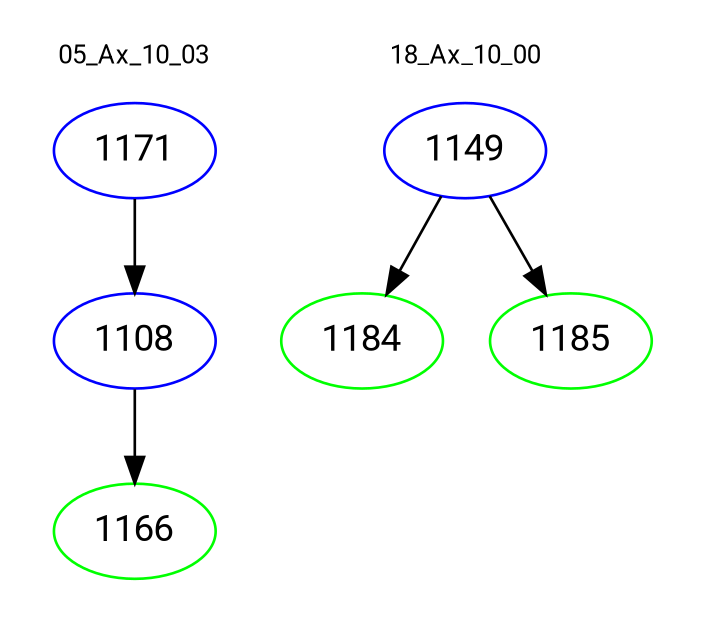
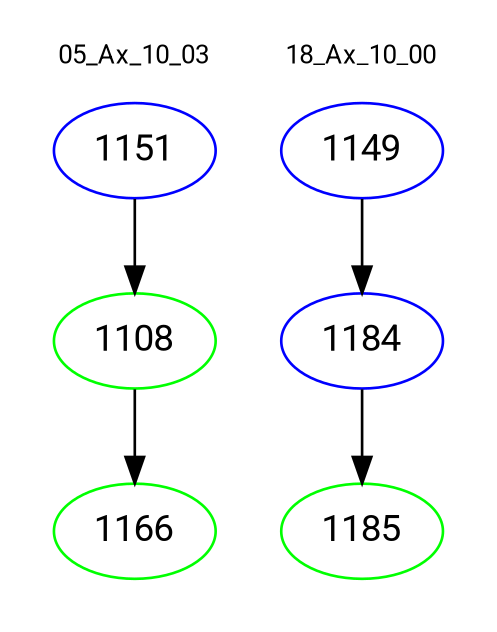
(135, 151) -> (135, 151)
(511, 233) -> (362, 423)
(135, 341) -> (135, 341)
(362, 341) -> (362, 341)
